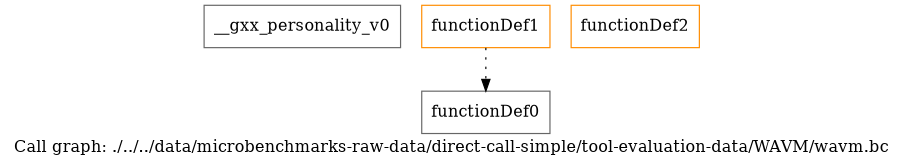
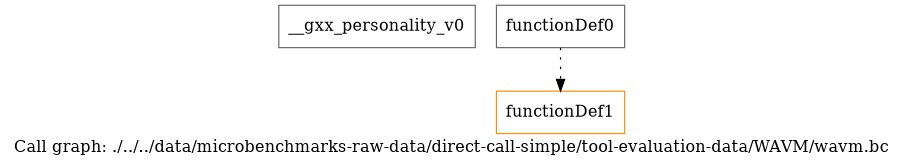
(635, 26) -> none
(486, 64) -> (561, 64)
